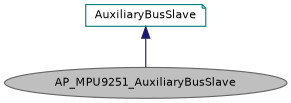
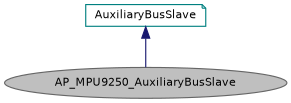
(146, 83) -> (146, 83)
